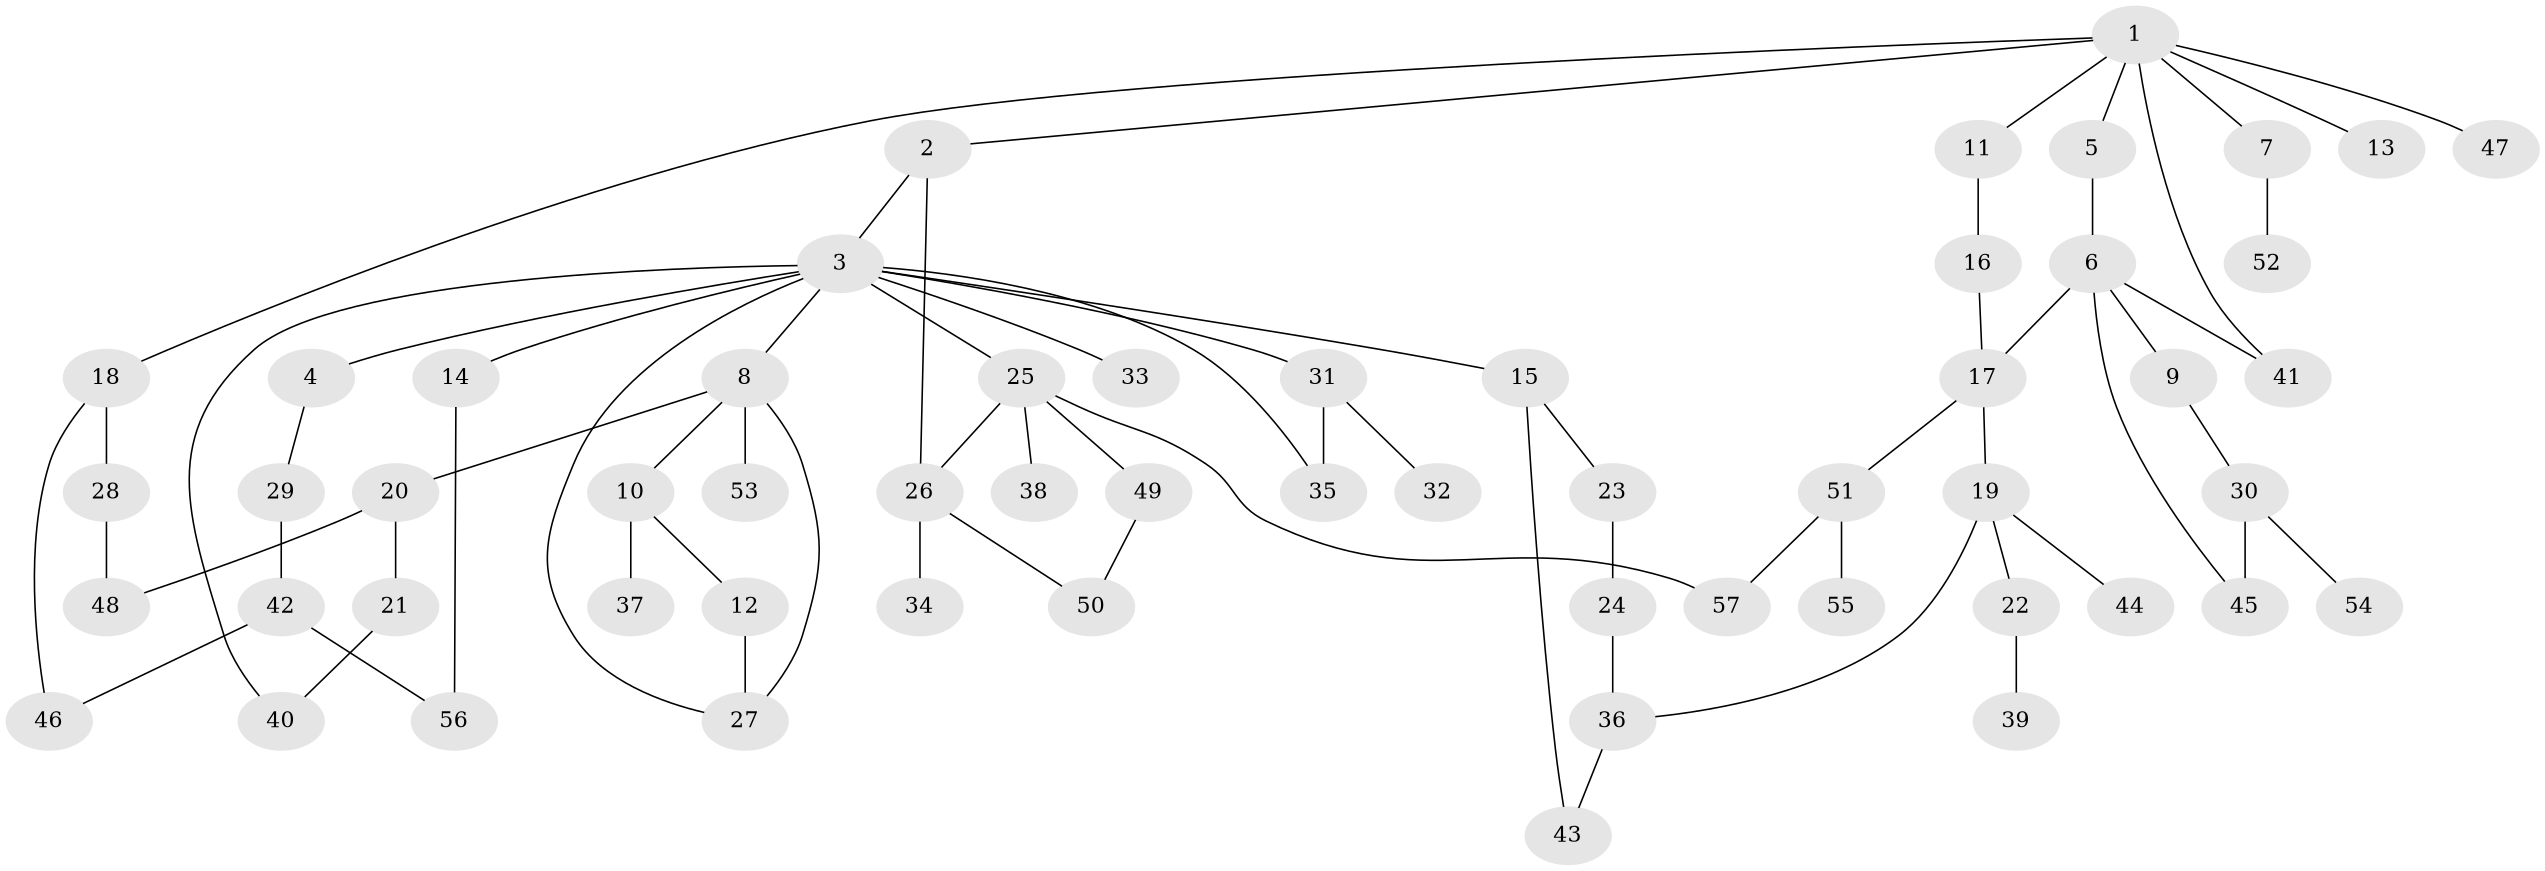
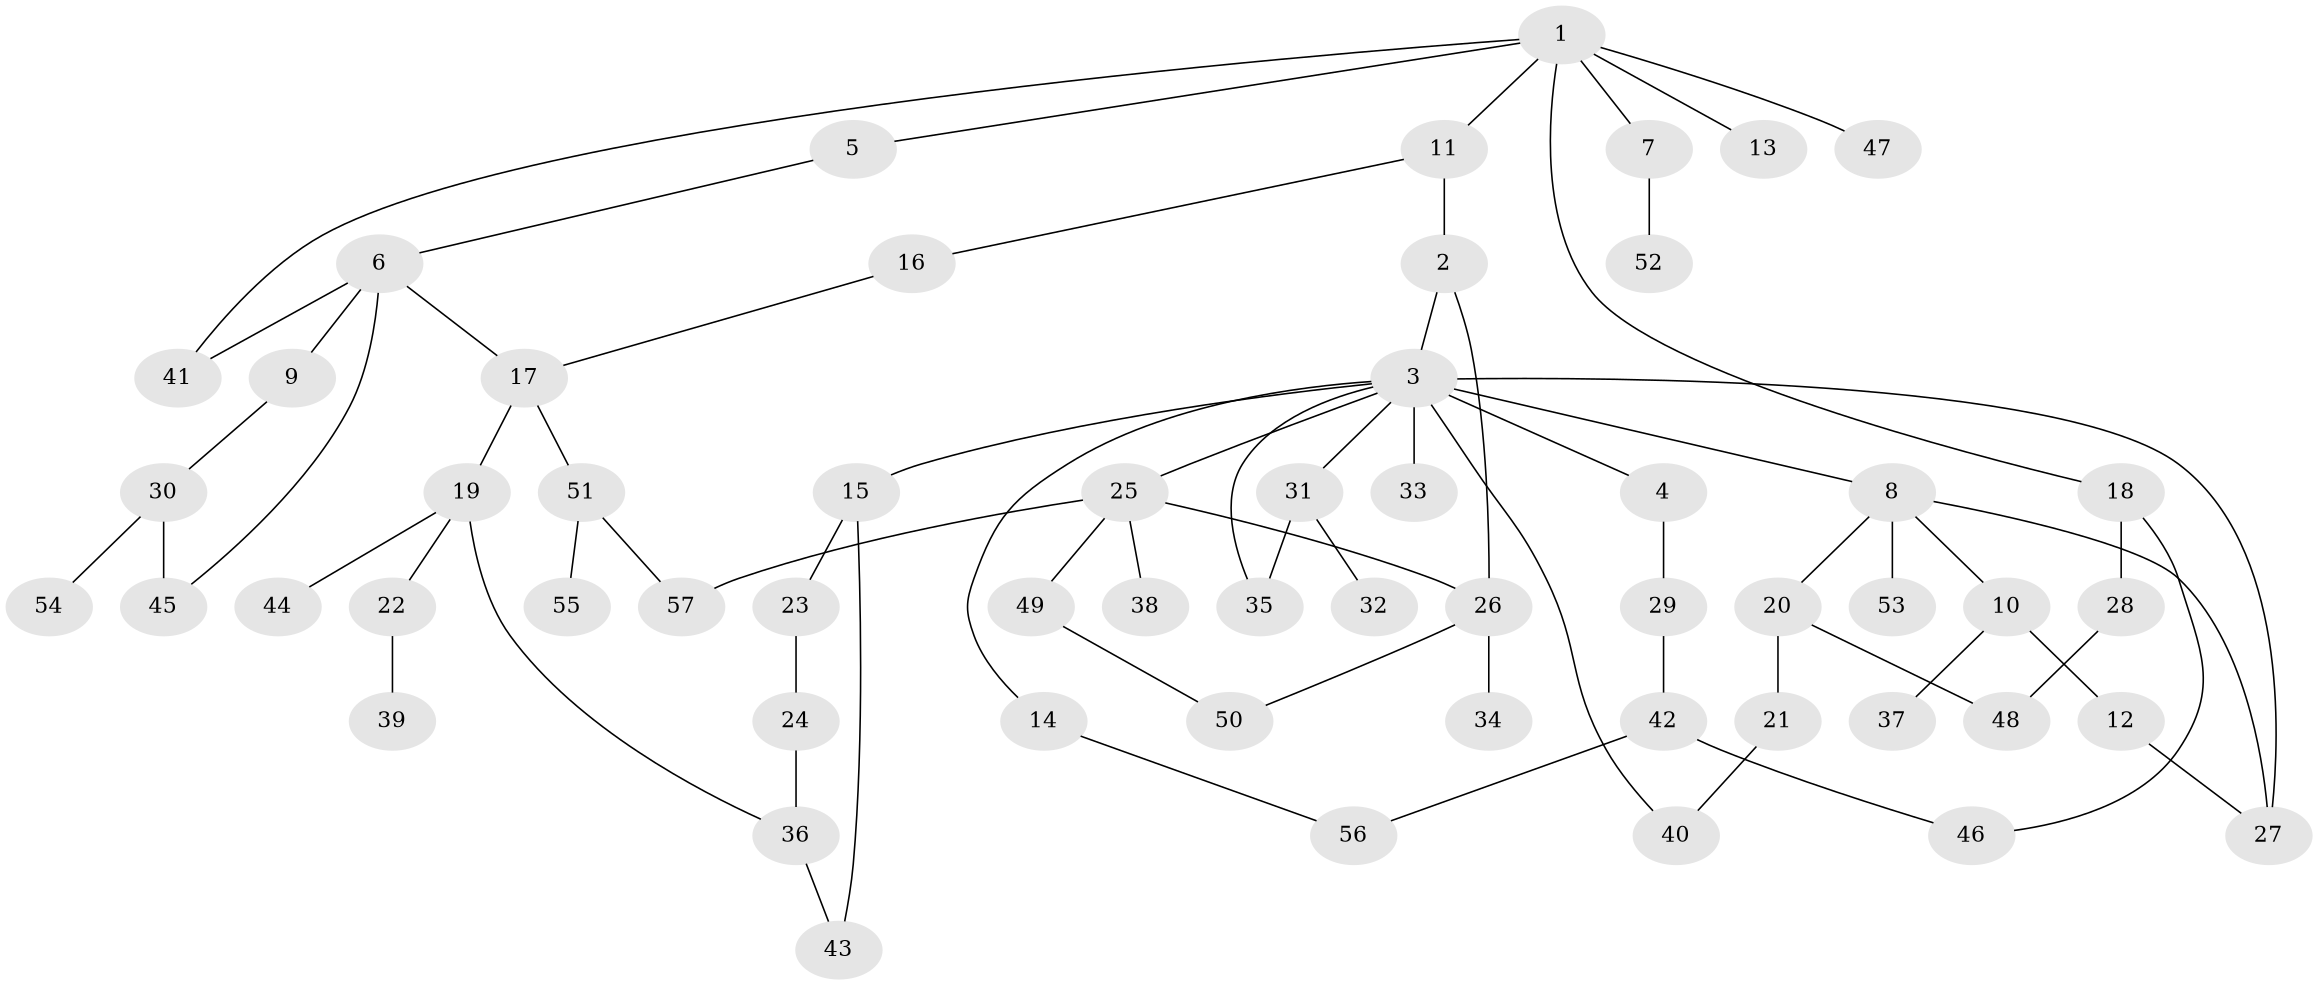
(1532, 92) -> (1444, 207)
